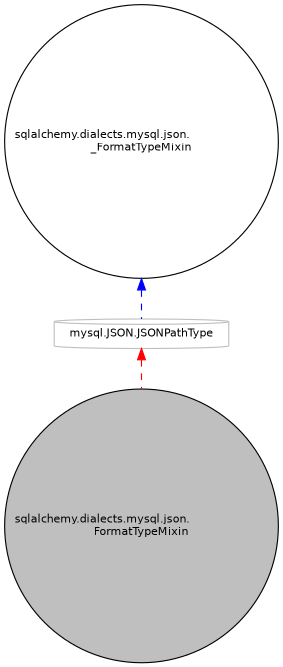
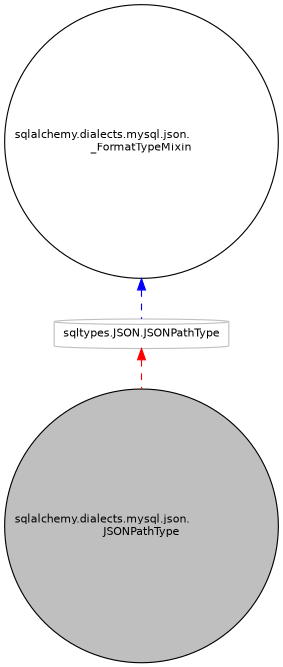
(141, 334) -> (141, 334)
(141, 526) -> (141, 526)
